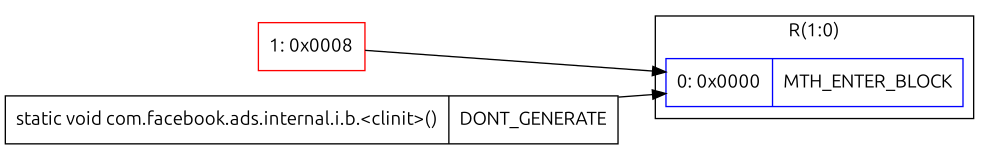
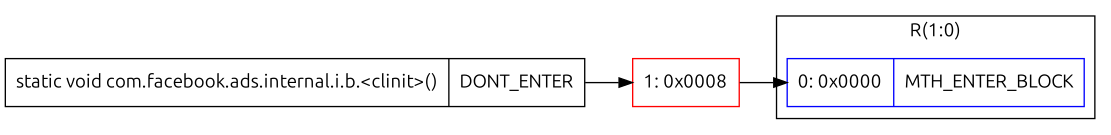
(635, 96) -> (602, 83)
(533, 119) -> (517, 82)
